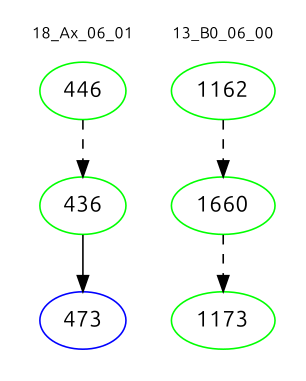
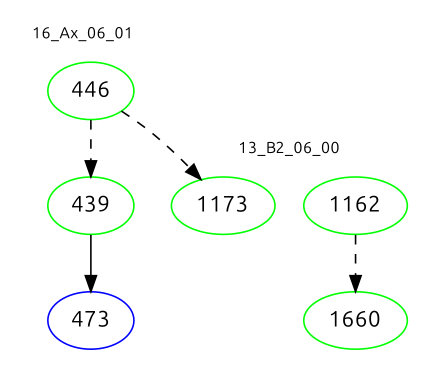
(83, 34) -> (83, 34)
(223, 34) -> (289, 149)
(83, 206) -> (91, 206)
(223, 255) -> (170, 149)
